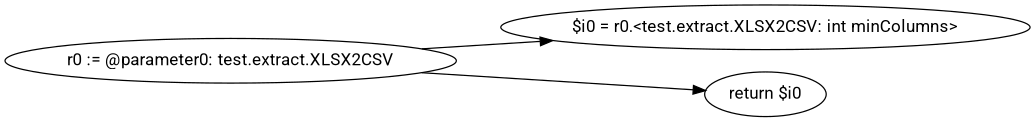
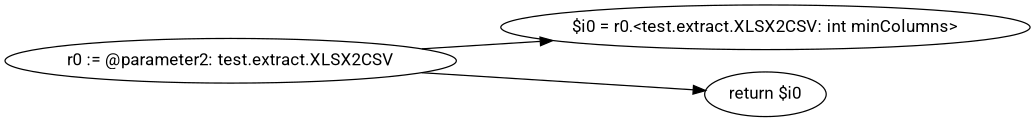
(231, 61) -> (231, 61)
